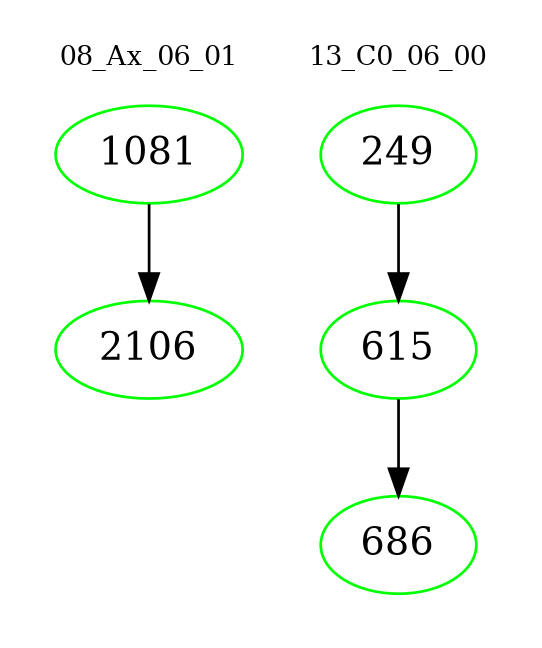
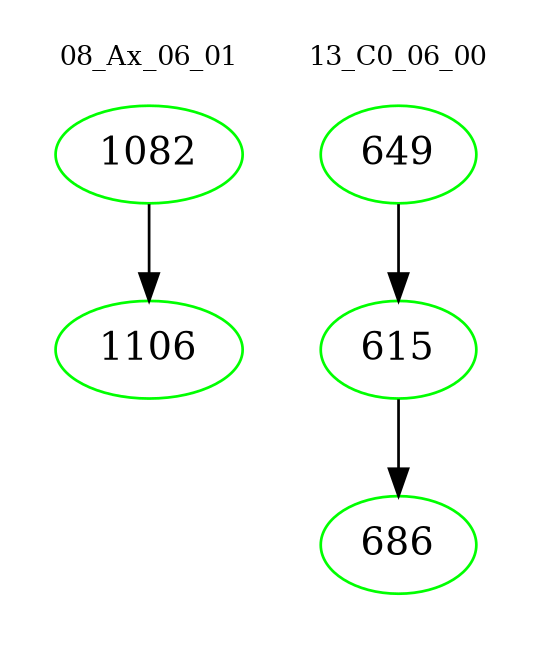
(149, 155) -> (149, 155)
(399, 155) -> (399, 155)
(149, 350) -> (149, 350)
